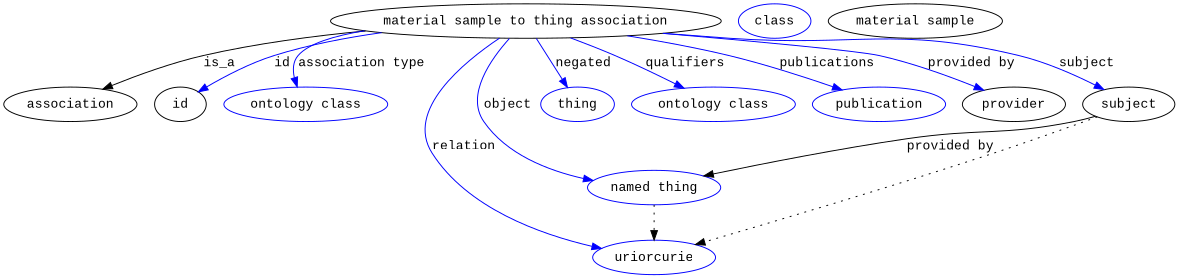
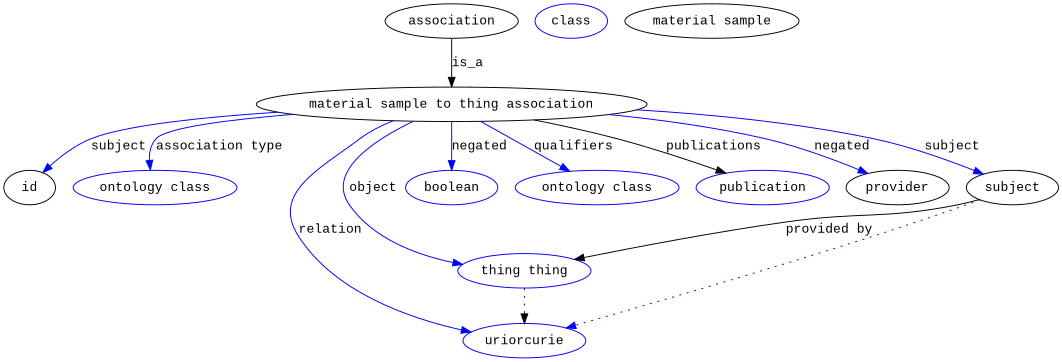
(237, 49) -> (452, 58)
(731, 56) -> (626, 141)
(282, 63) -> (119, 146)
(971, 63) -> (842, 146)
(578, 104) -> (452, 188)
(902, 182) -> (779, 266)
(654, 188) -> (524, 271)
